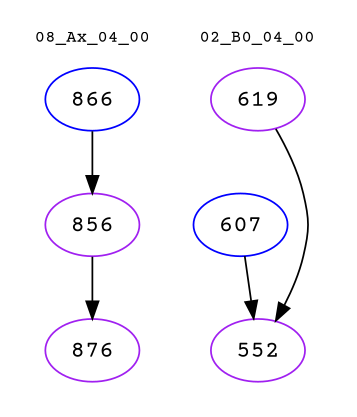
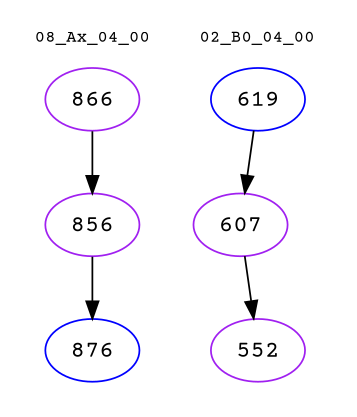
(92, 99) -> (92, 99)
(258, 99) -> (258, 99)
(307, 216) -> (251, 153)
(241, 225) -> (241, 225)
(92, 350) -> (92, 350)
